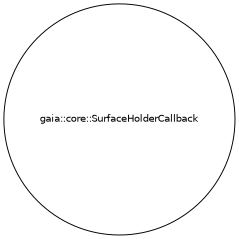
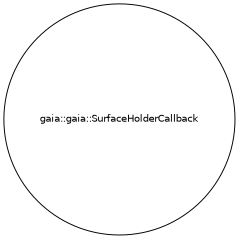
(119, 119) -> (119, 119)
